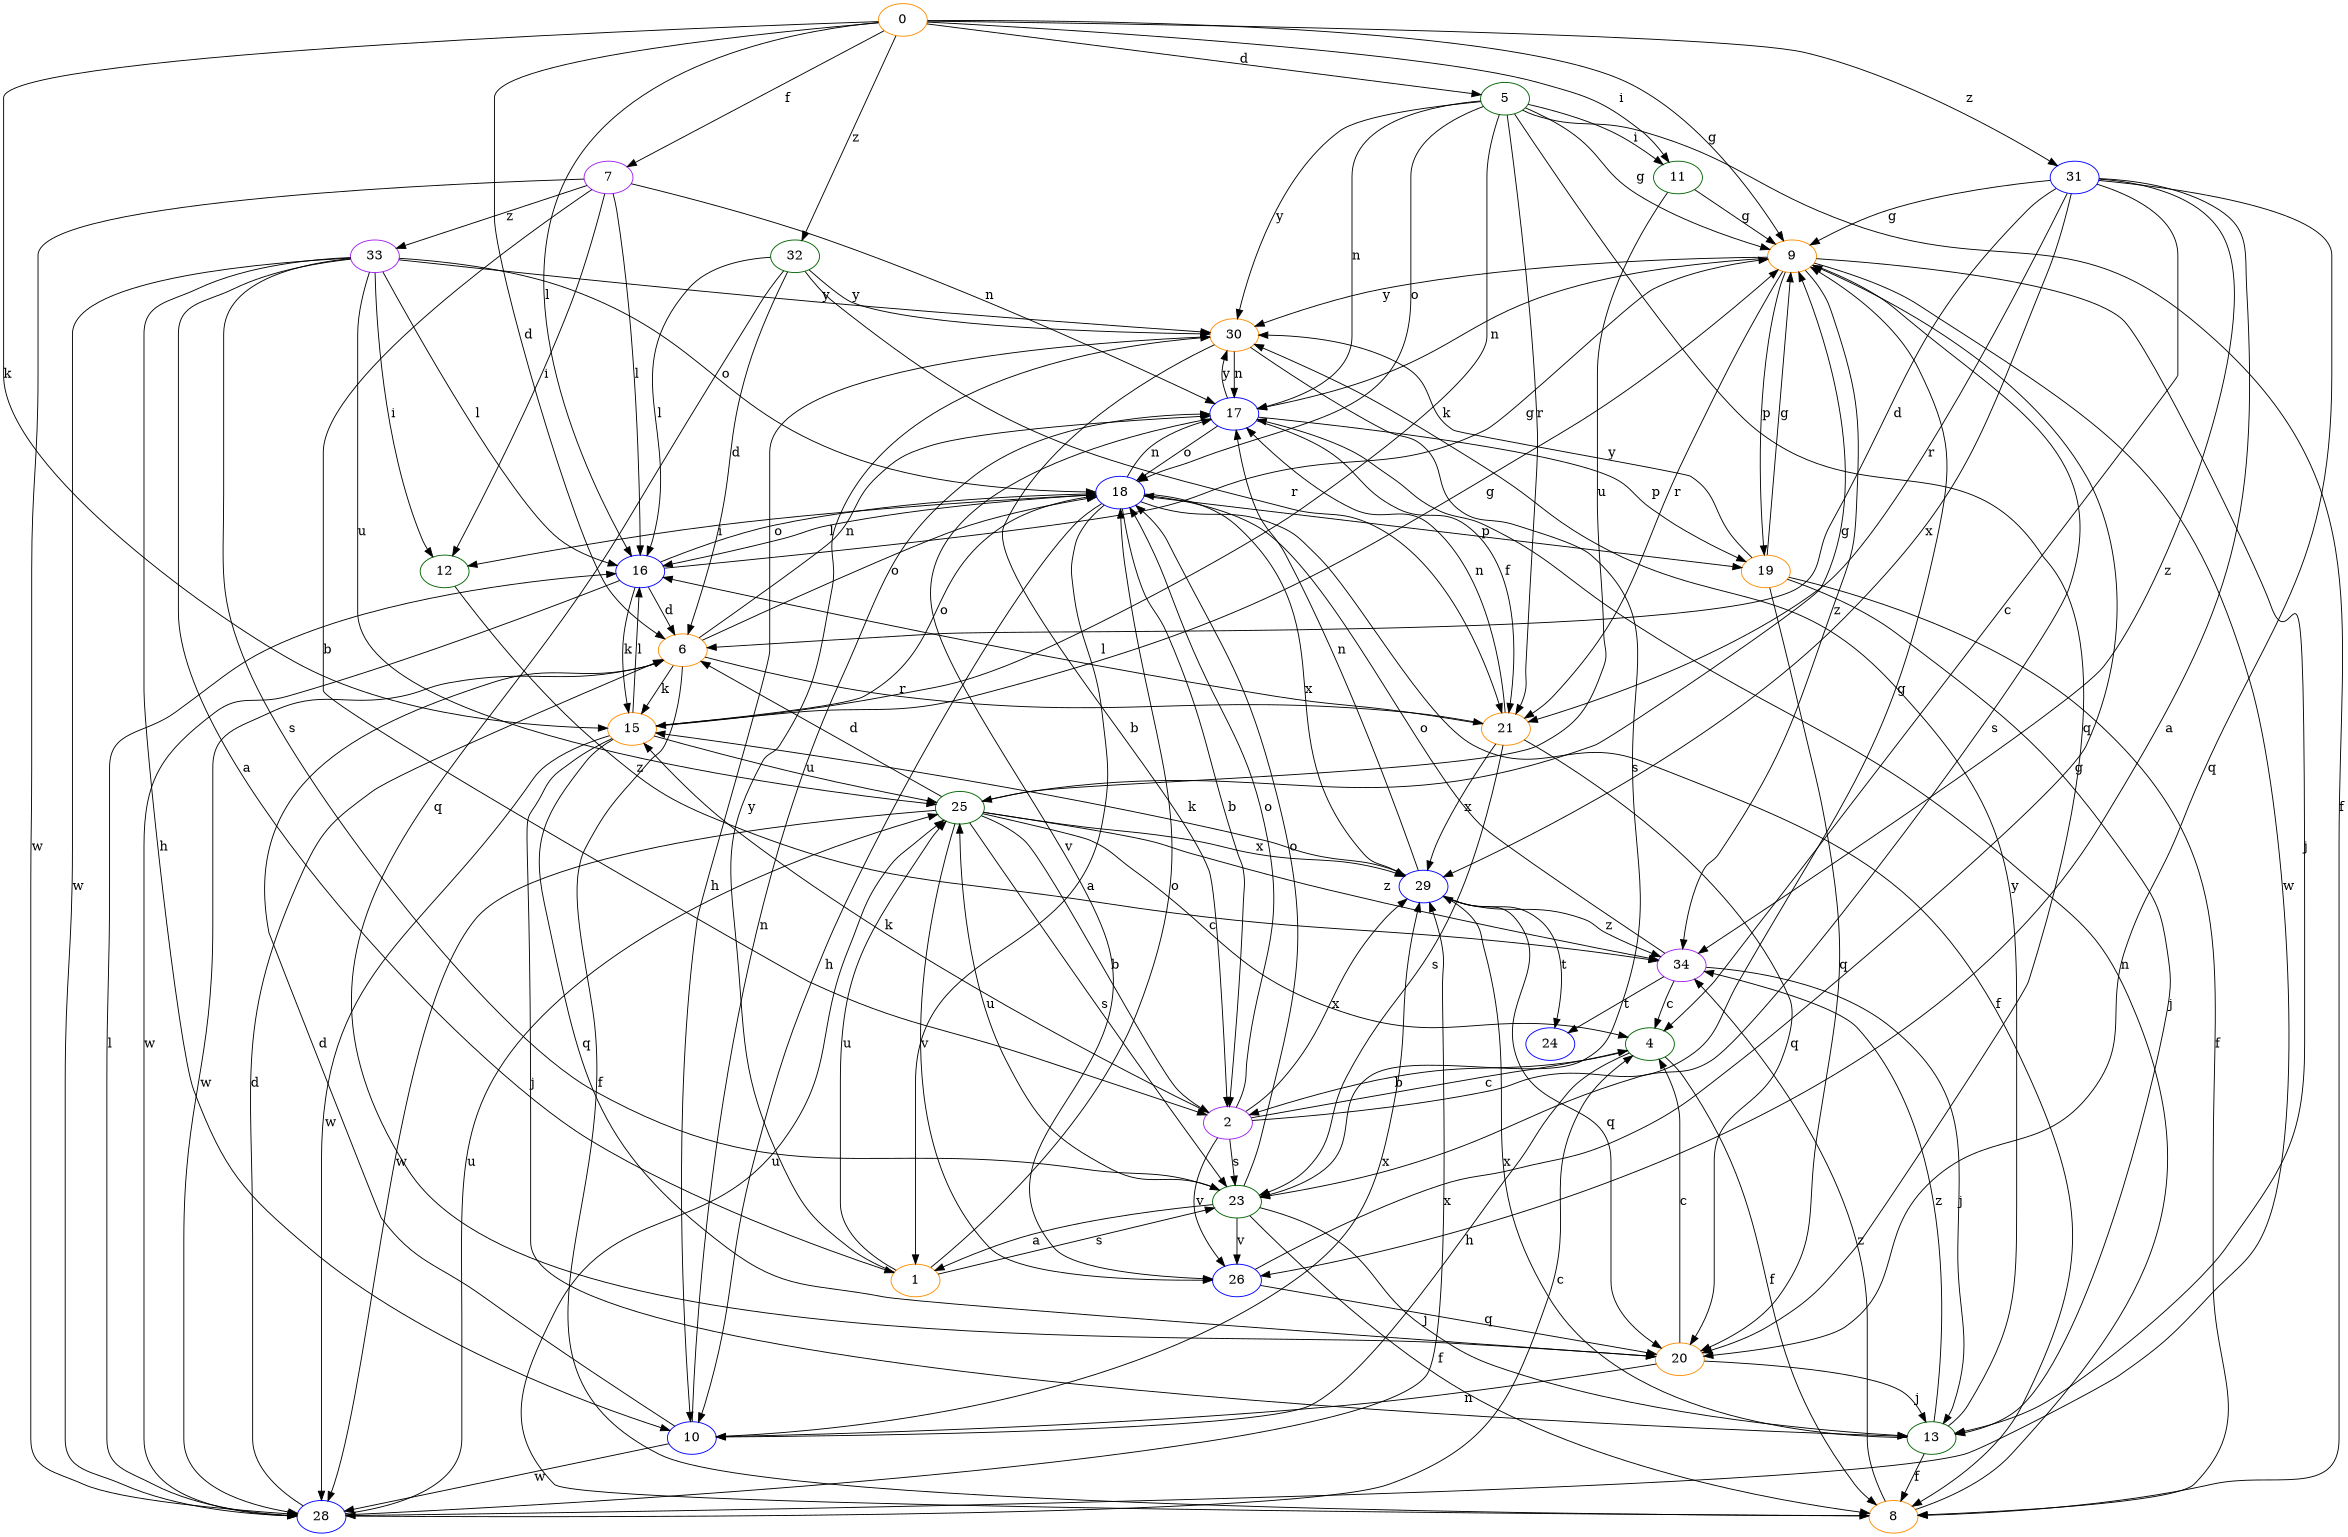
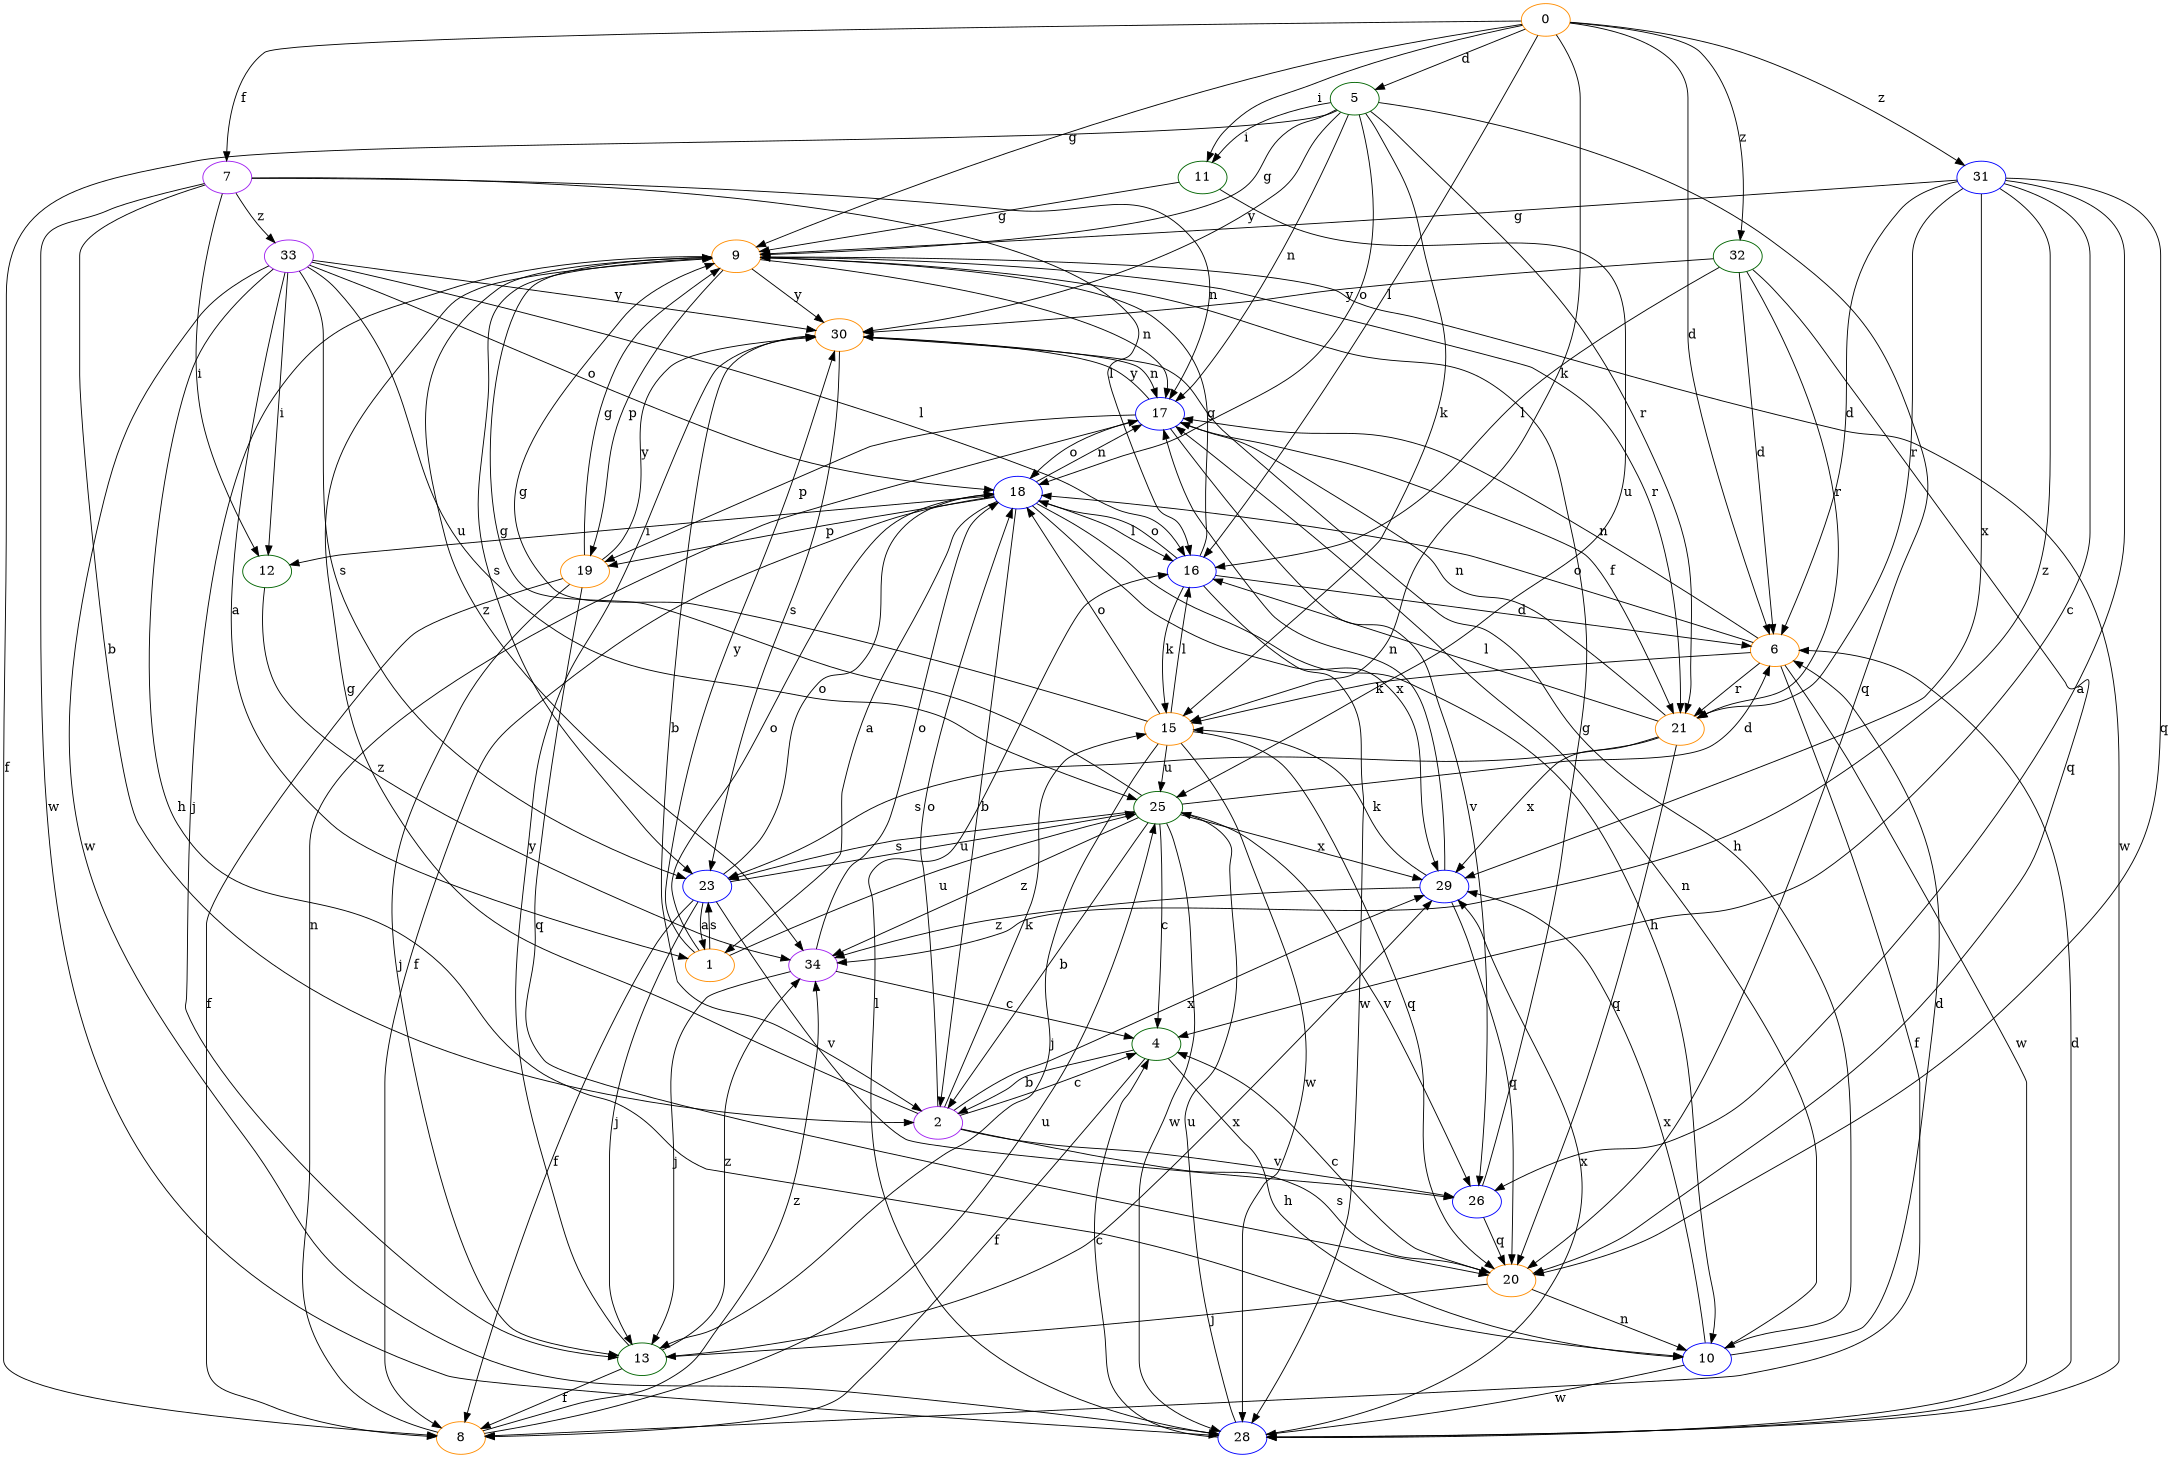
(1550, 1044) -> none
(1232, 1158) -> (1300, 1187)
(1237, 1202) -> (707, 887)
